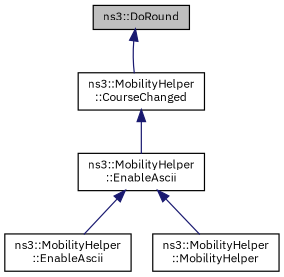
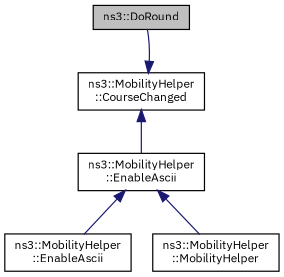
(133, 57) -> (149, 45)
